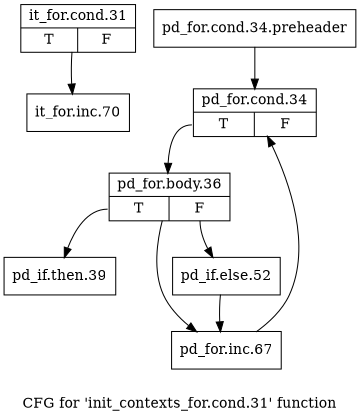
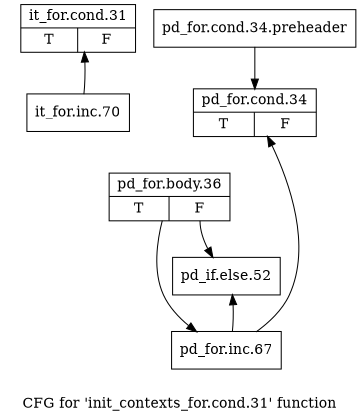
(71, 68) -> (85, 78)
(173, 139) -> none
(60, 276) -> none
(220, 308) -> (233, 318)
